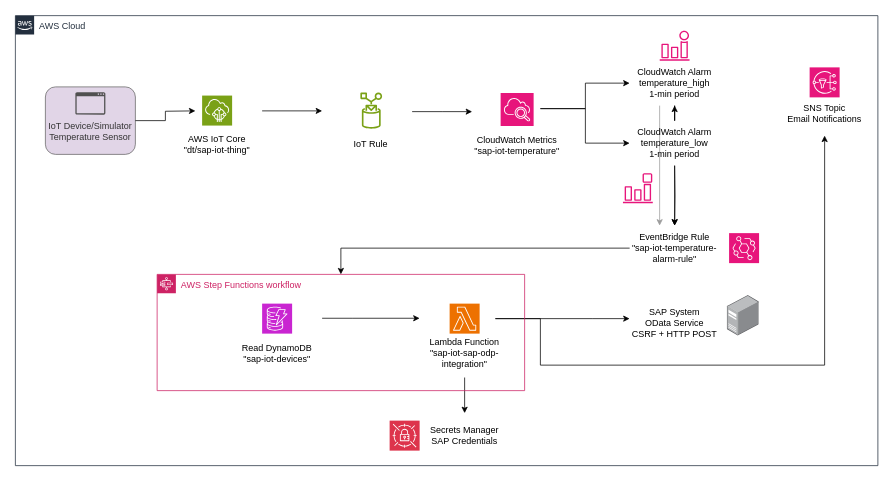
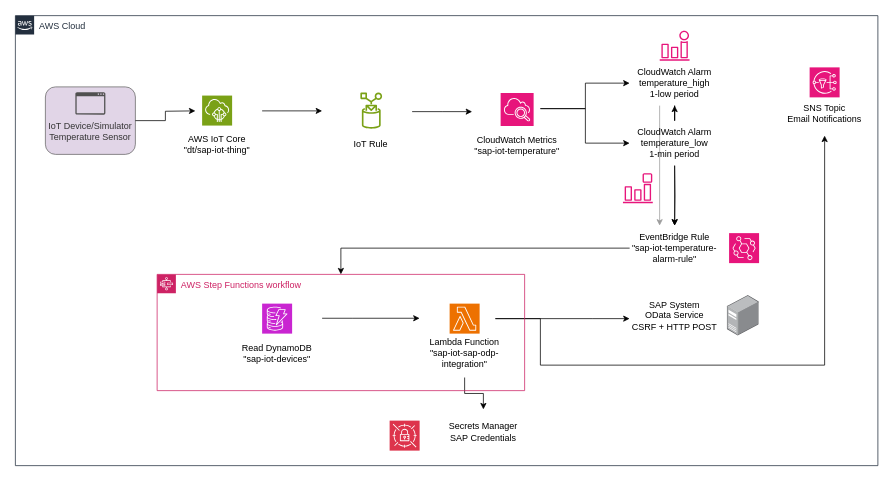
(675, 83) -> (675, 83)
(675, 323) -> (675, 315)
(465, 435) -> (483, 432)
